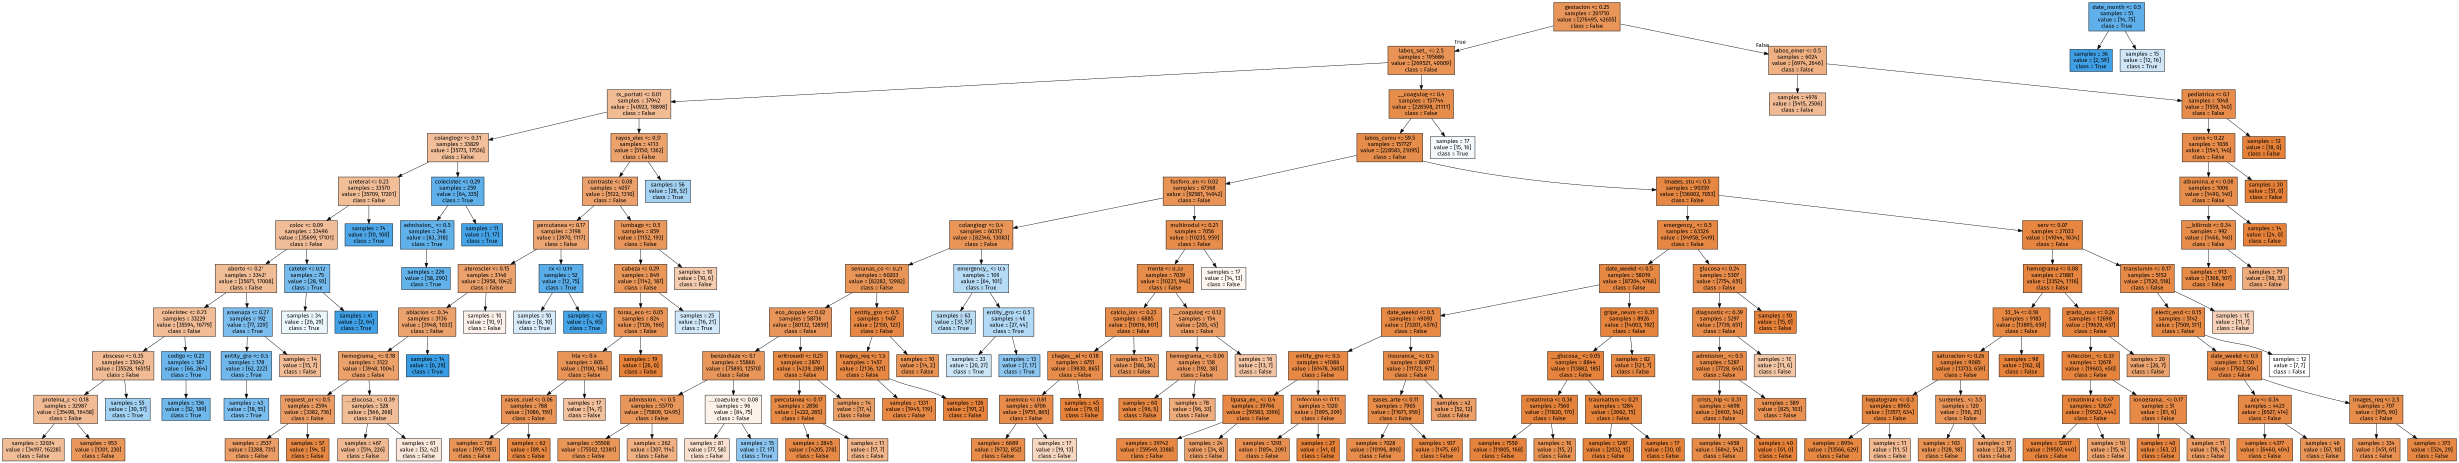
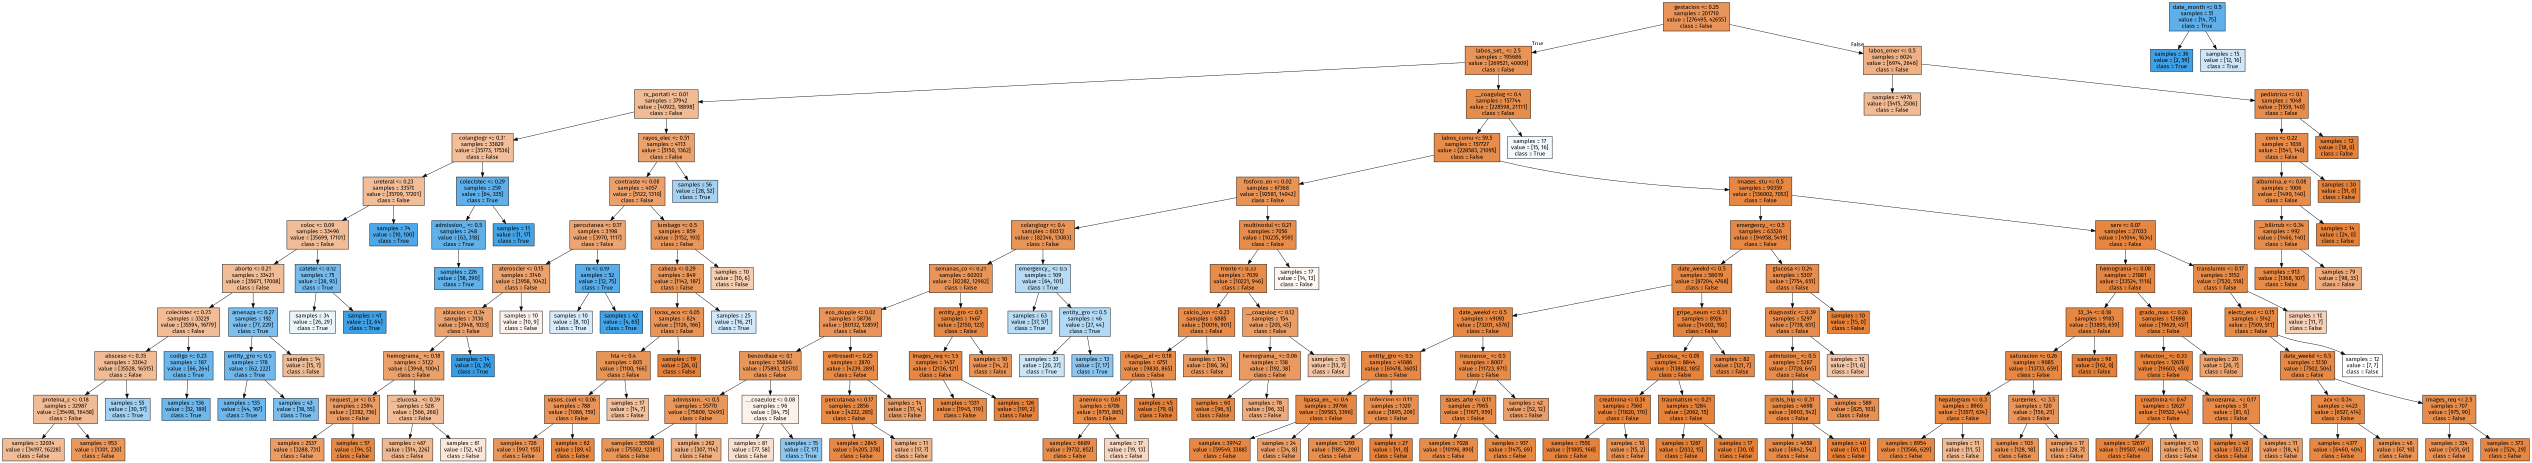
none -> (242, 409)
